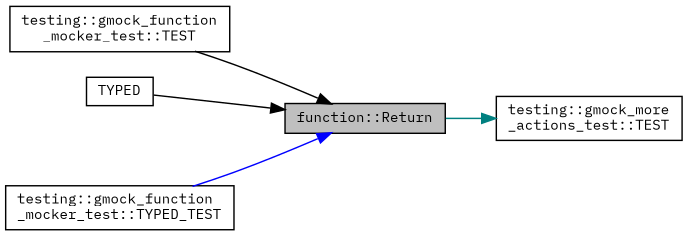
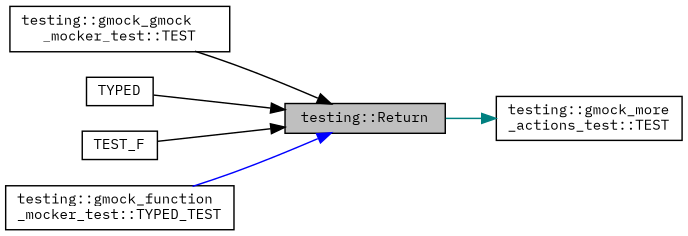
(120, 29) -> (120, 29)
(365, 118) -> (365, 118)
none -> (120, 145)
